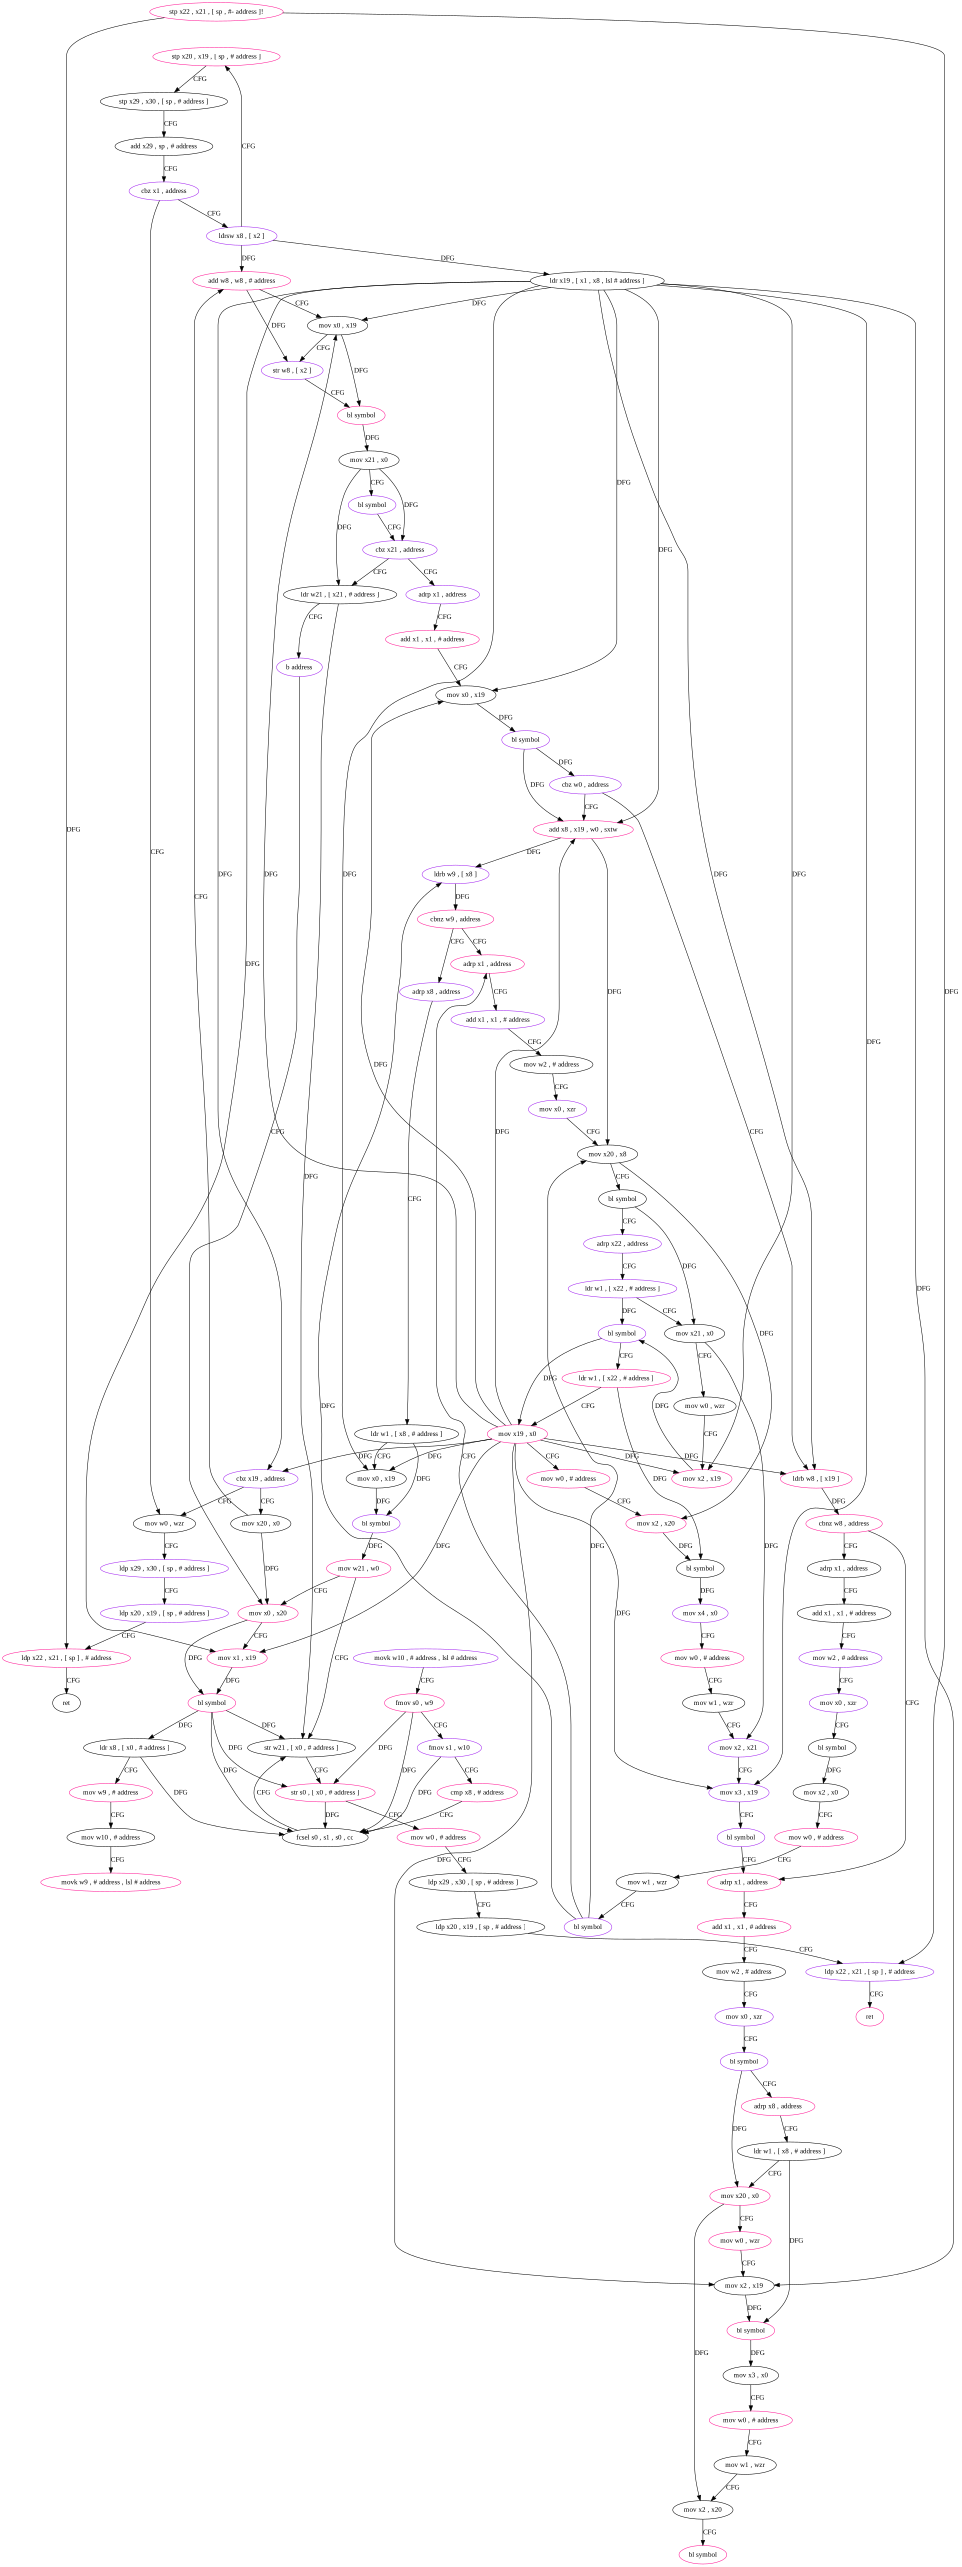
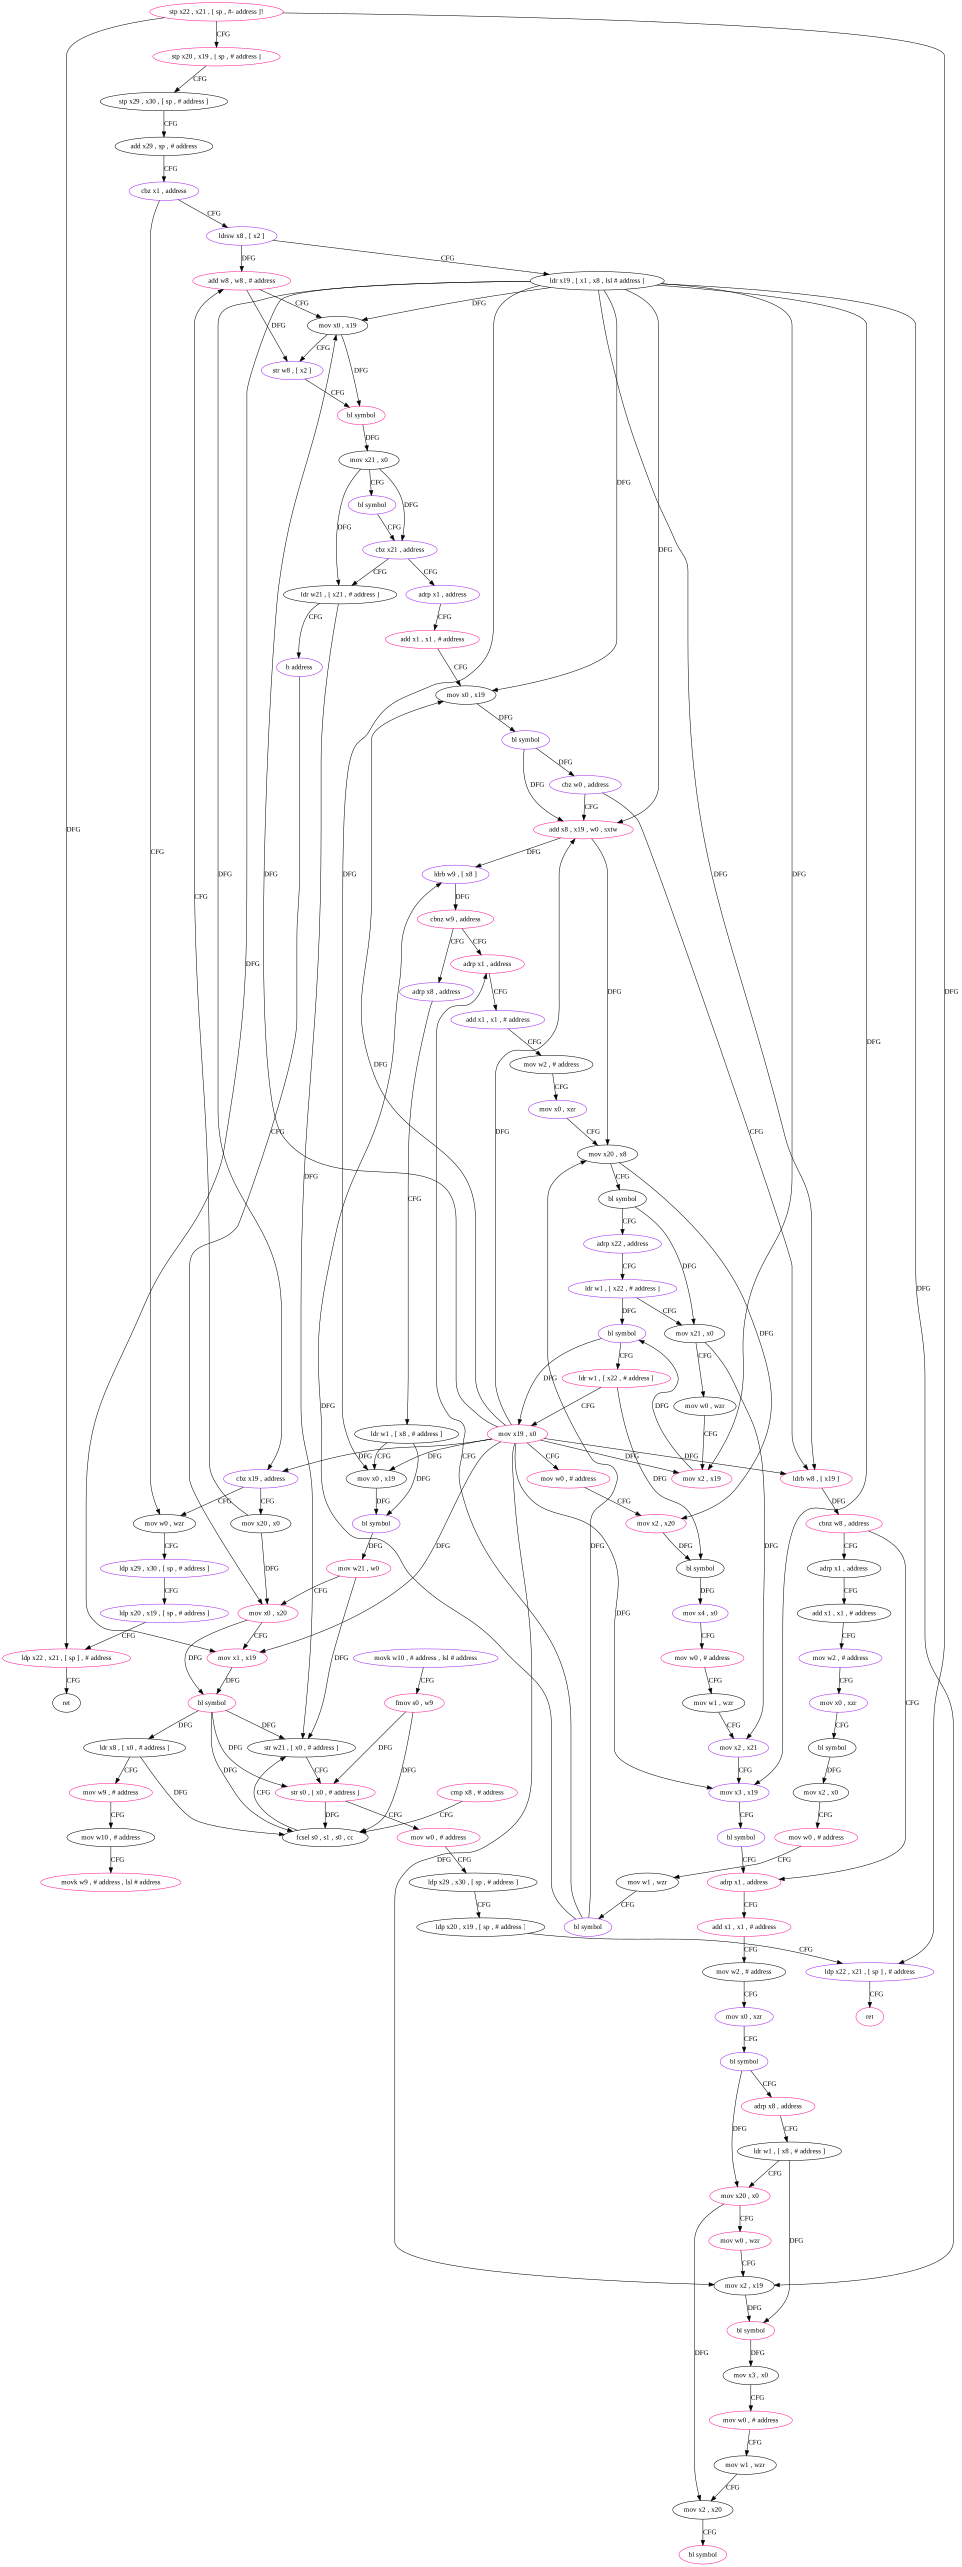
(242, 147) -> (216, 32)
(448, 258) -> (448, 258)
(342, 1658) -> (342, 1658)
(449, 1748) -> none
